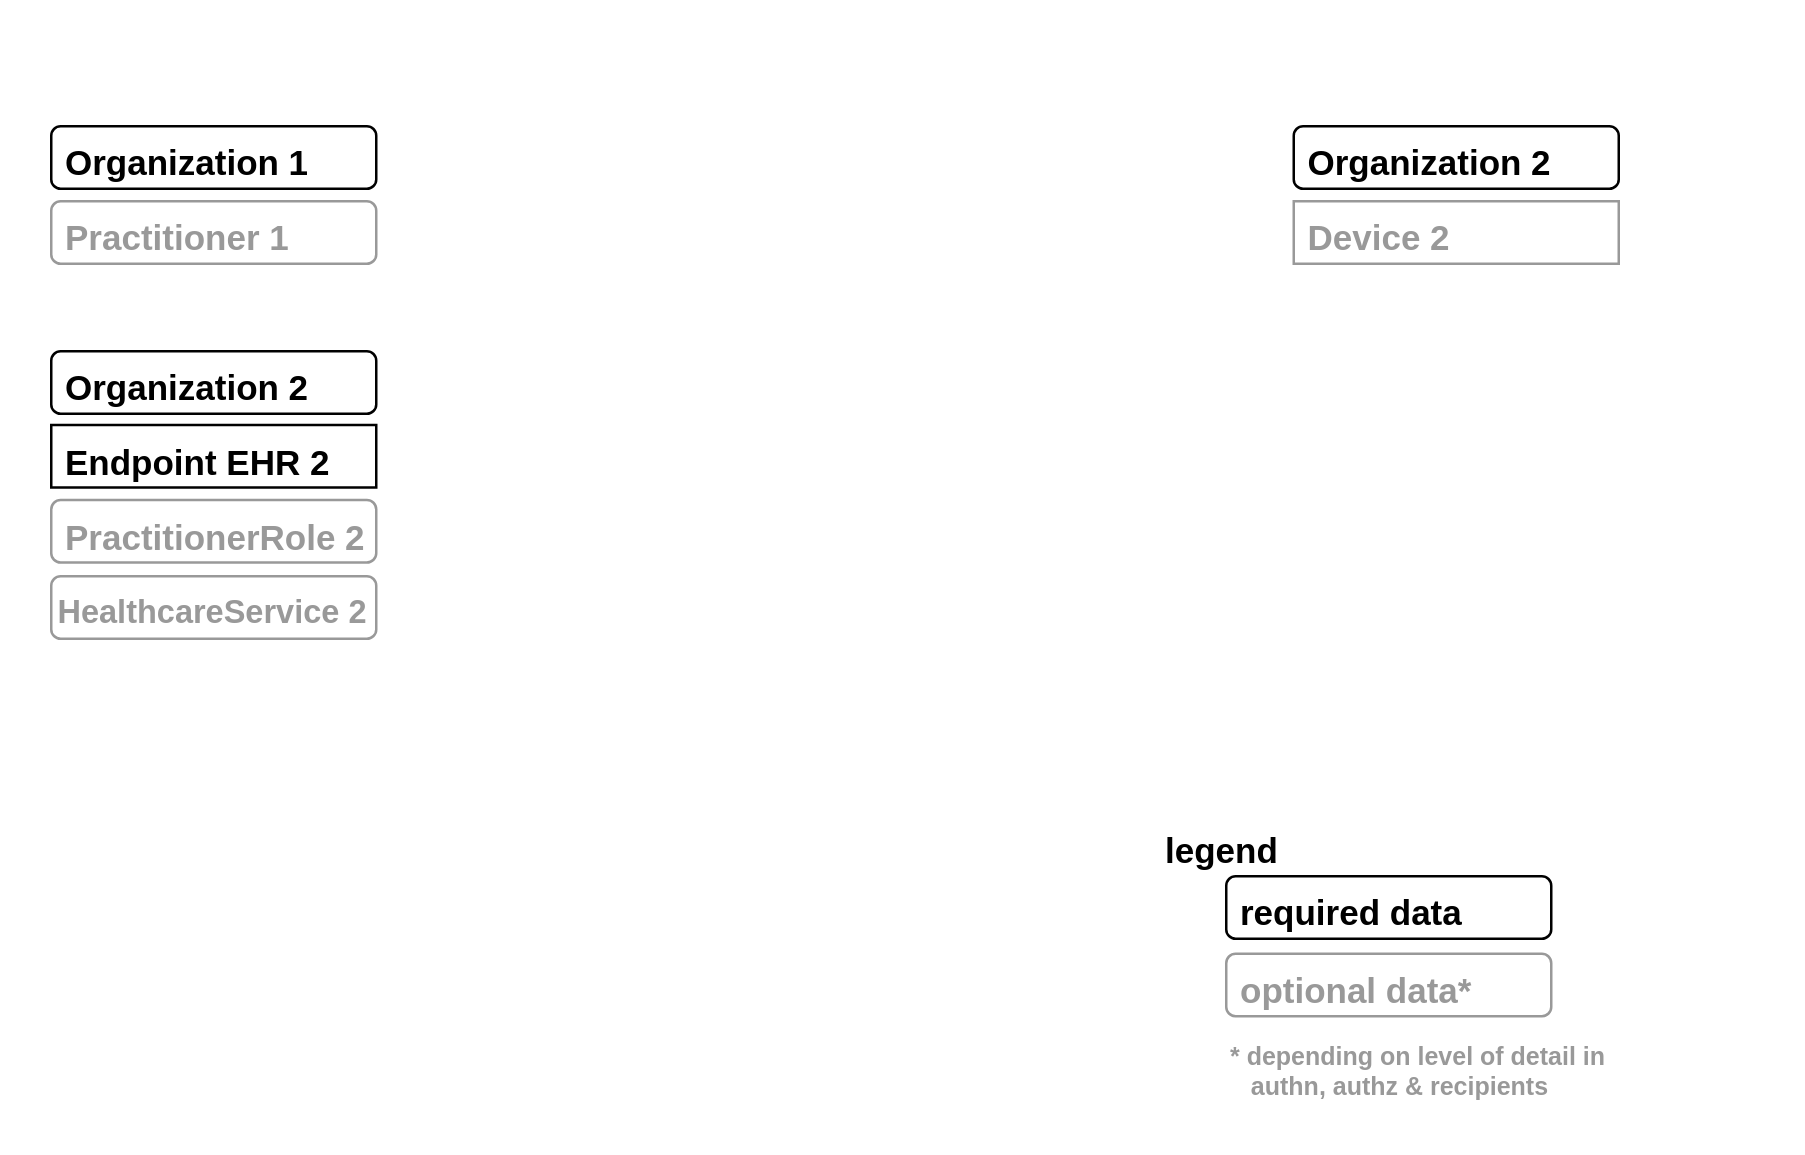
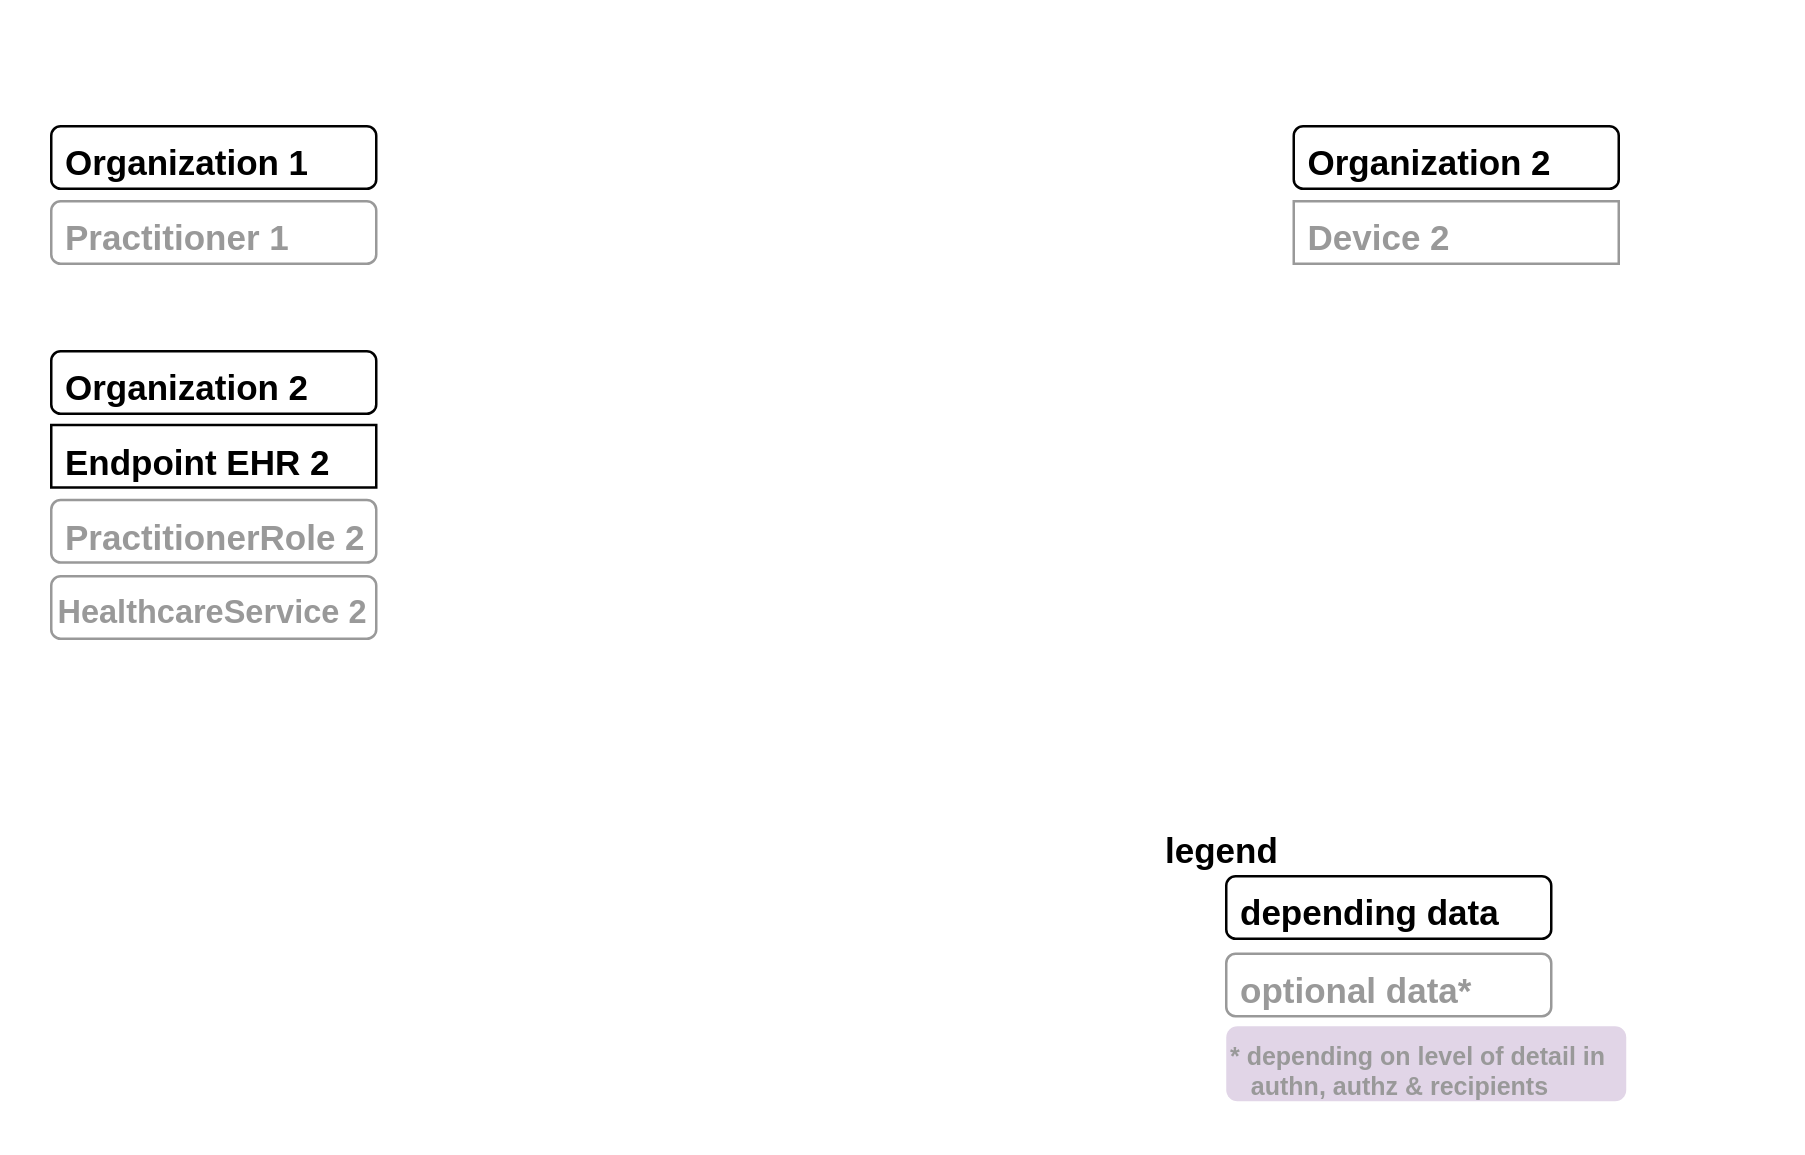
(1360, 915) -> (1369, 915)
(1426, 1064) -> (1426, 1064)
